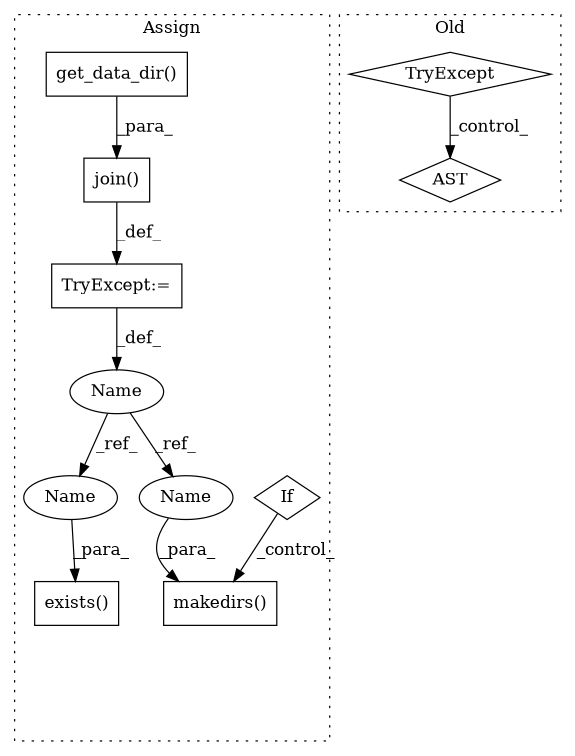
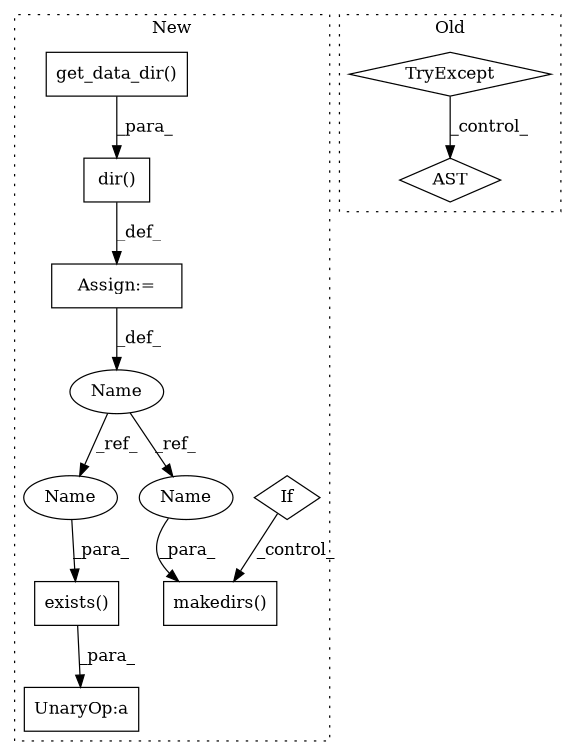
(172, 29) -> (172, 29)
(117, 180) -> (117, 180)
(117, 286) -> (117, 286)
none -> (82, 709)
